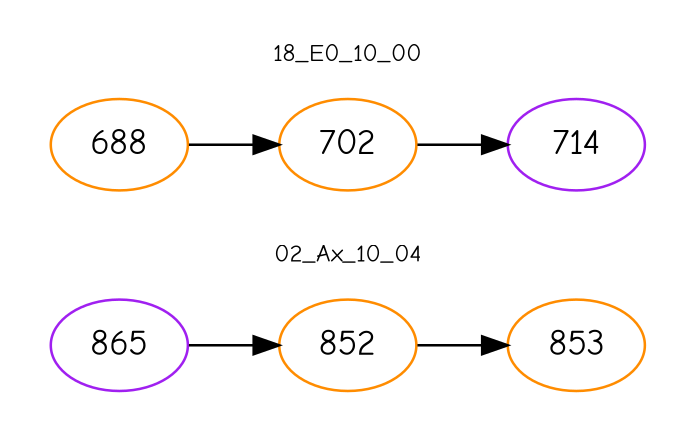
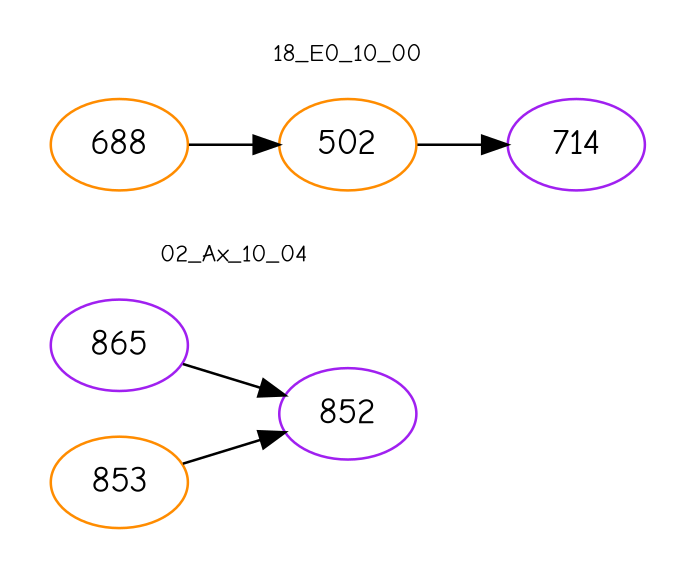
(348, 145) -> (348, 145)
(348, 345) -> (348, 414)
(450, 345) -> (222, 452)
